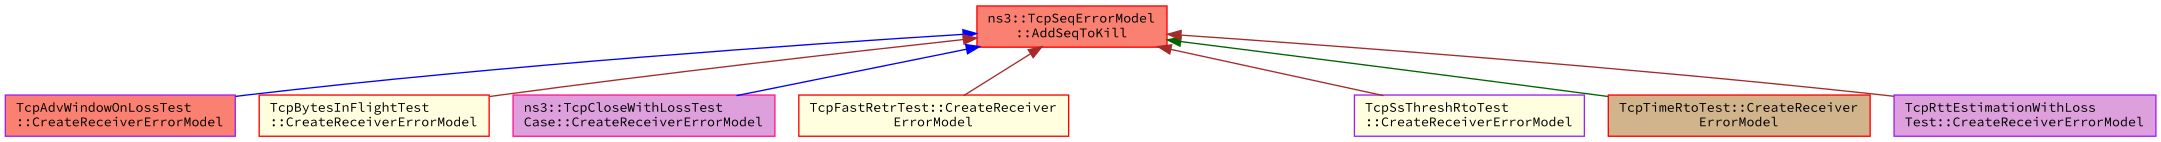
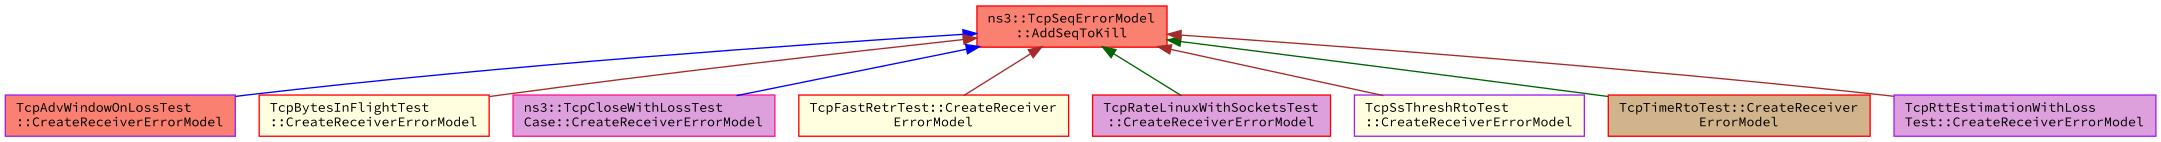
none -> (1212, 116)
